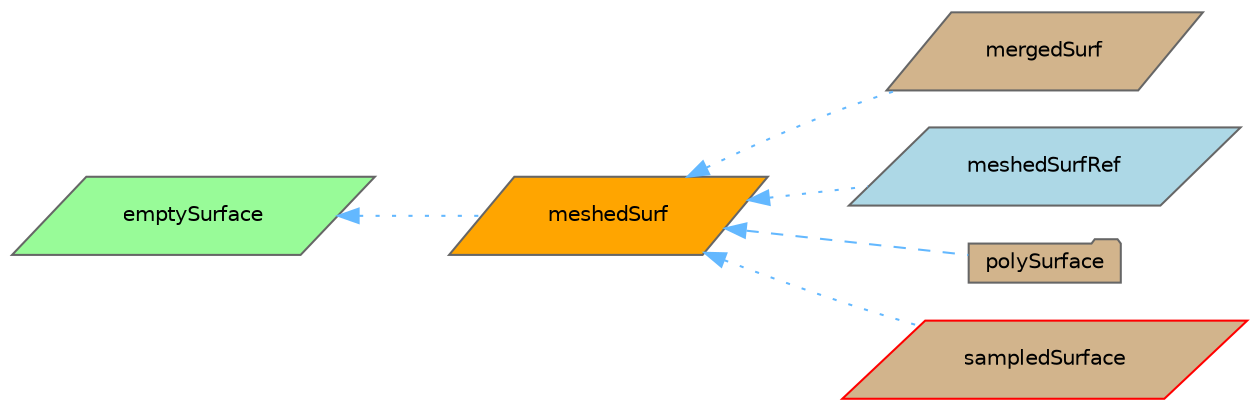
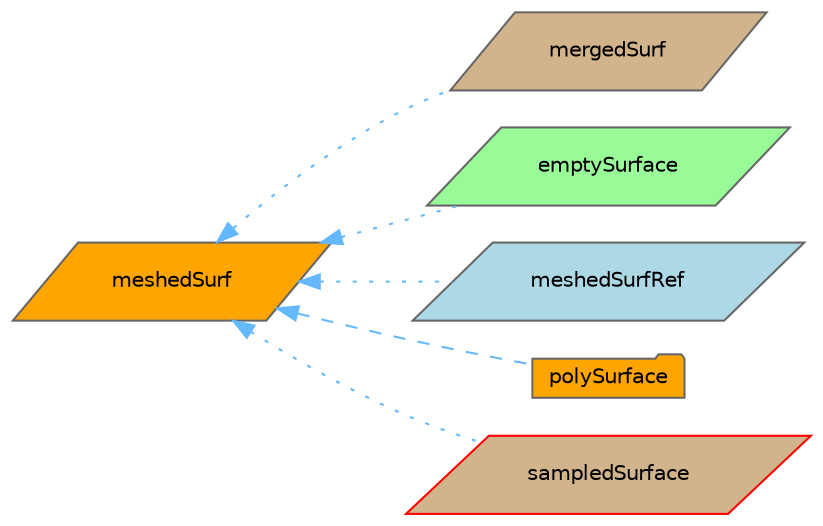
(420, 216) -> (400, 221)
(1045, 263) -> (608, 378)
